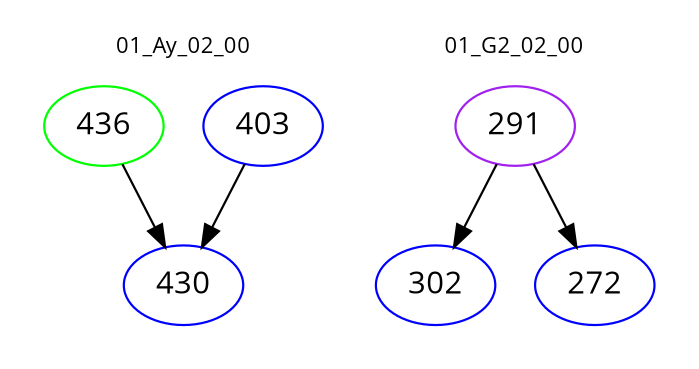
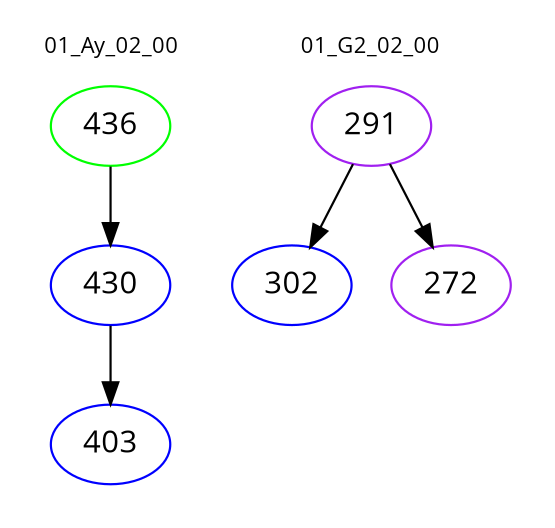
(228, 196) -> (111, 354)
(595, 285) -> (451, 285)
